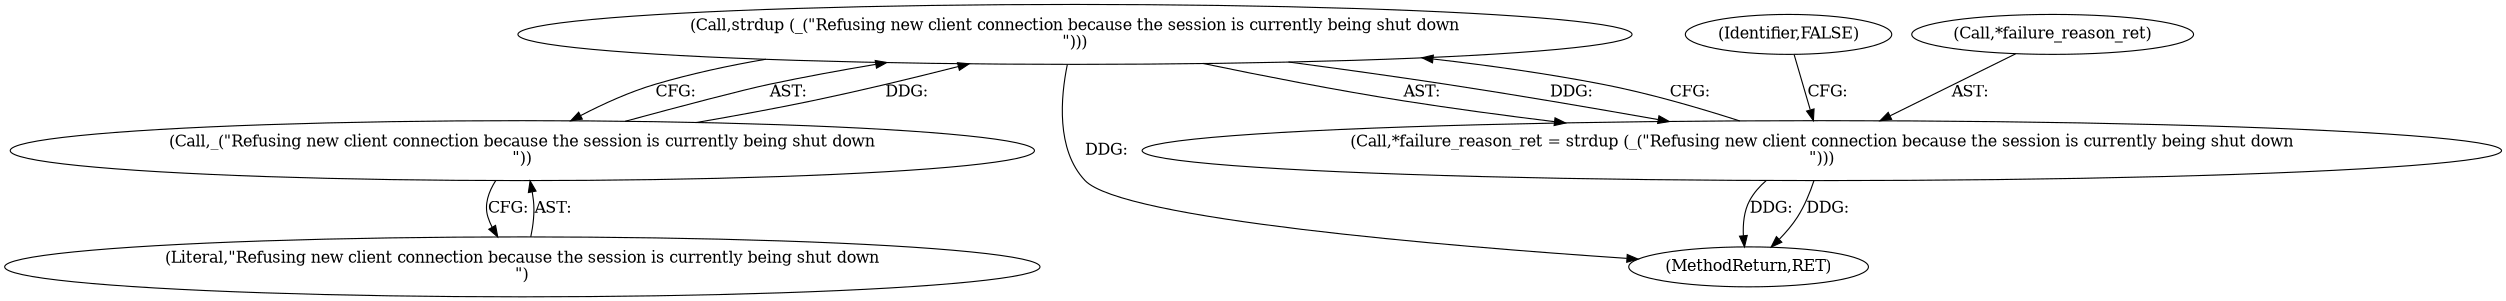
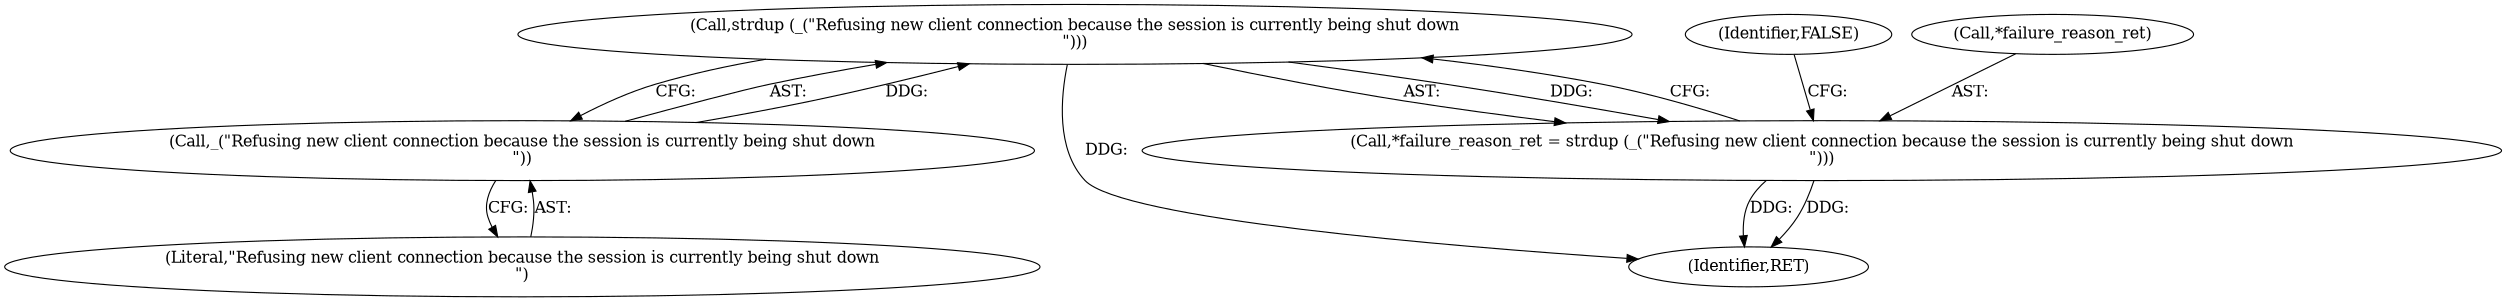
(1749, 267) -> (1749, 267)
